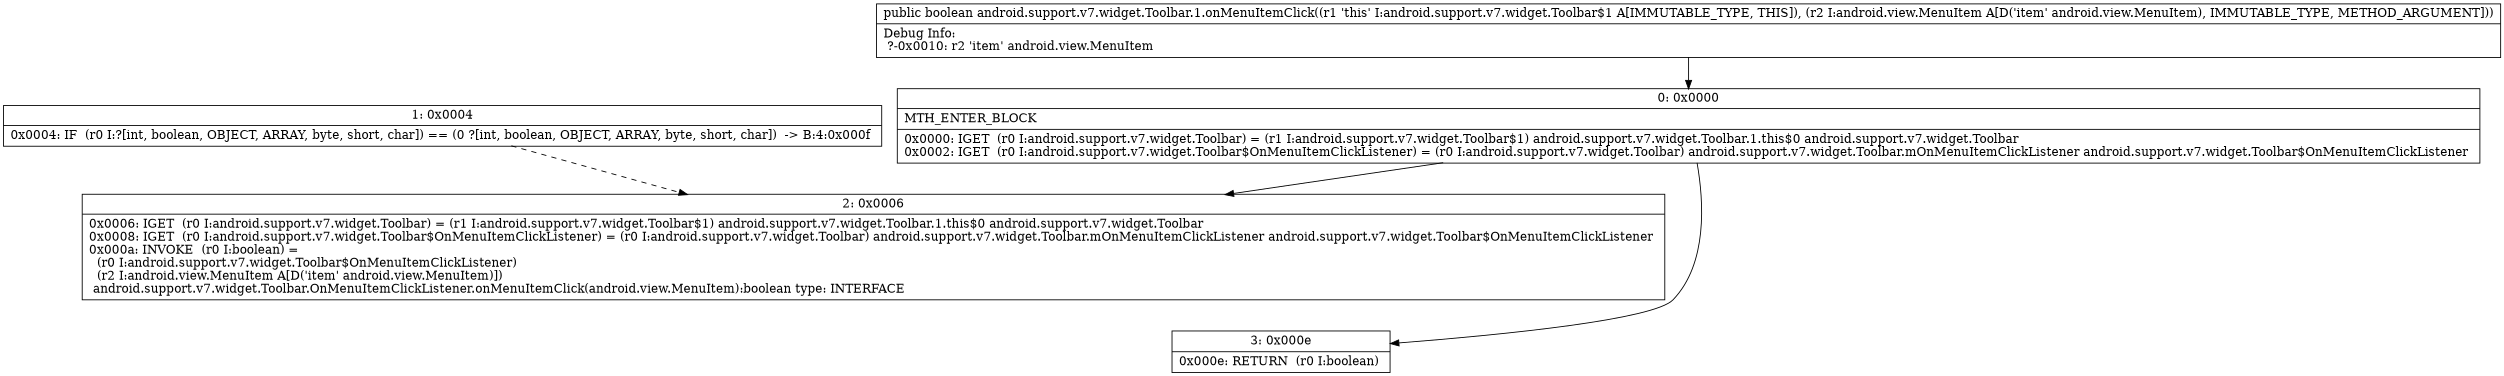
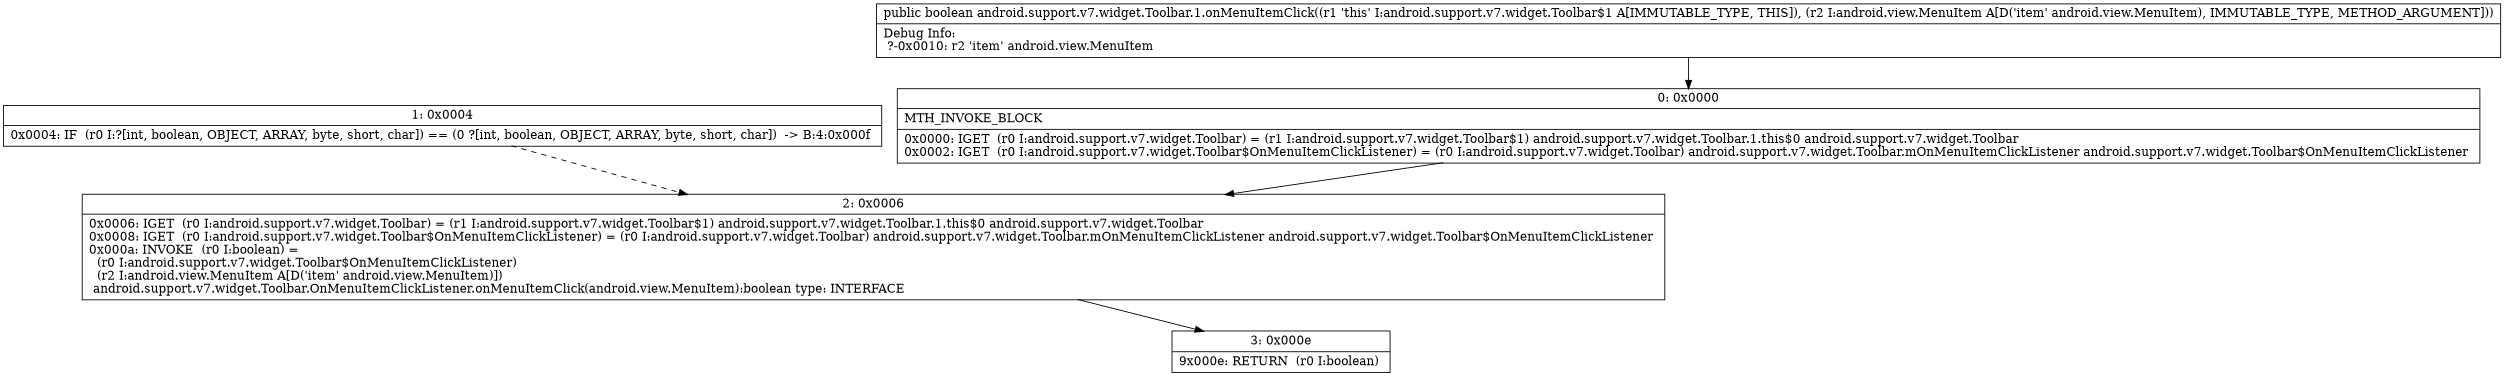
(971, 119) -> (973, 119)
(1609, 319) -> (1136, 314)
(1281, 362) -> (1281, 362)
